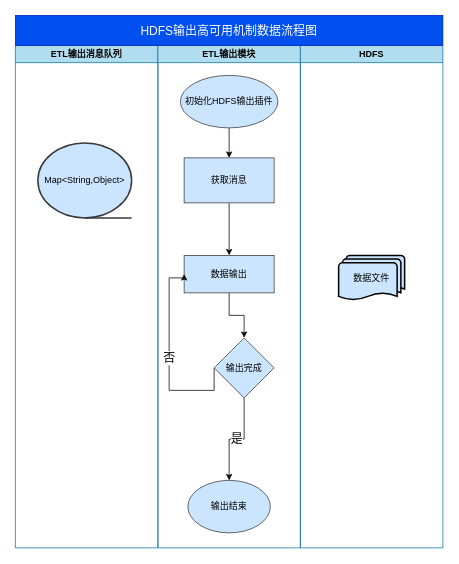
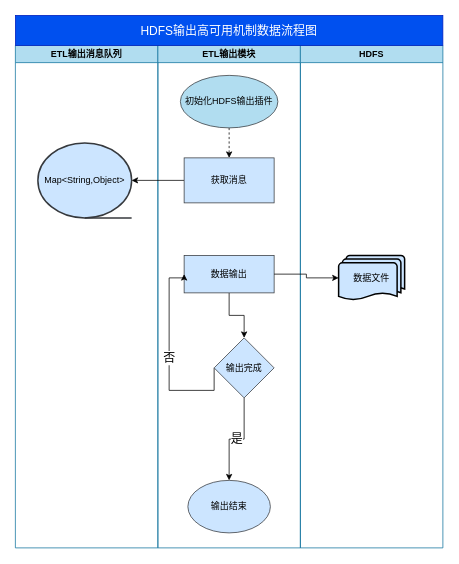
(229, 102) -> (229, 102)
(229, 139) -> (229, 139)
(229, 249) -> (161, 180)
none -> (306, 275)
